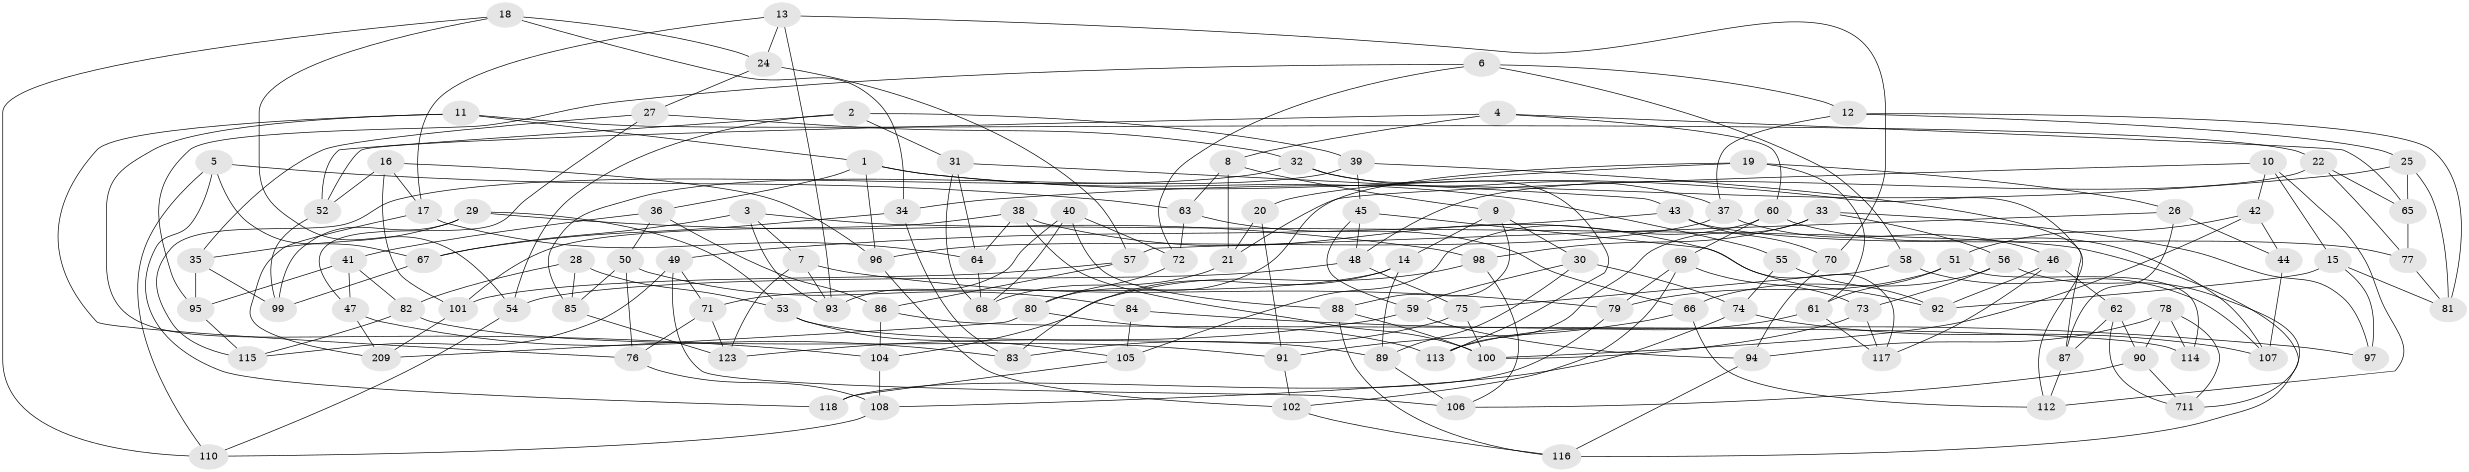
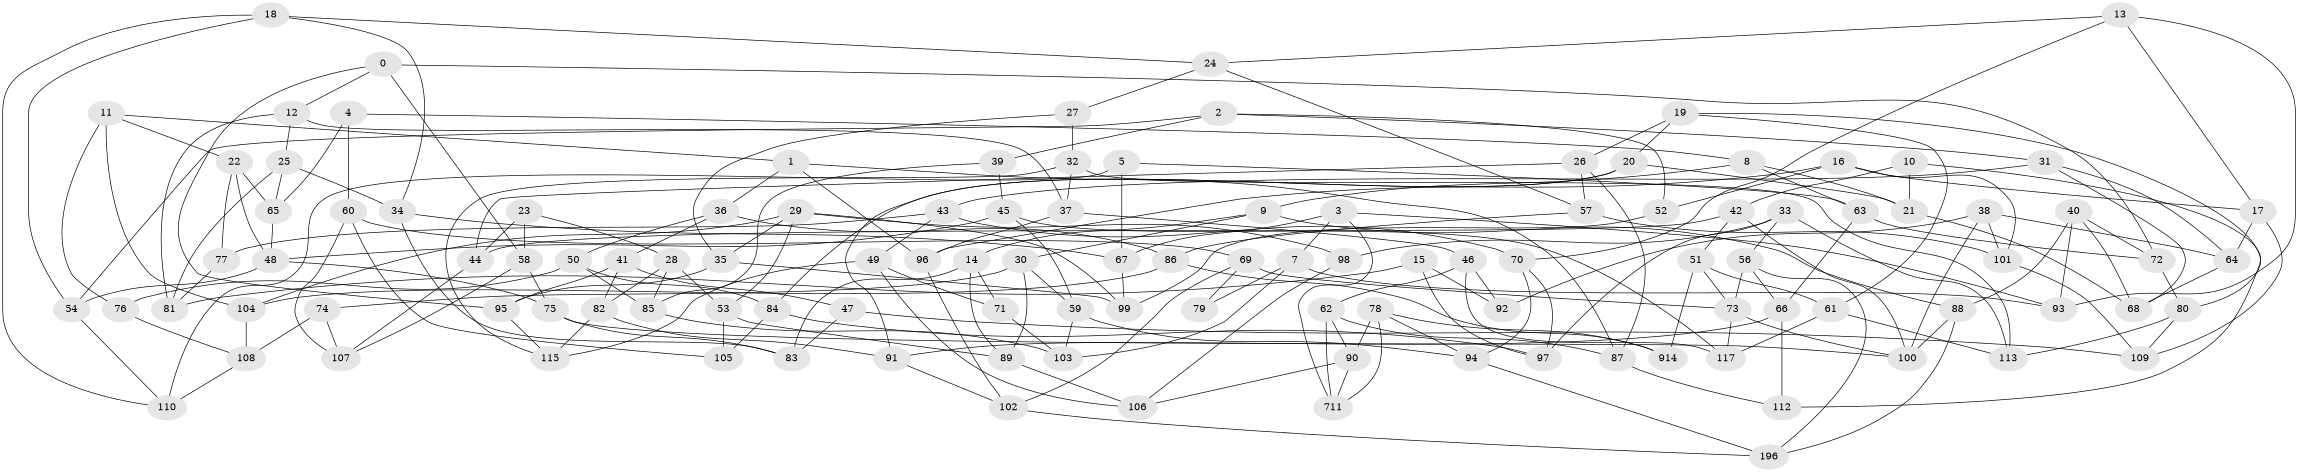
(1482, 64) -> (383, 64)
(743, 132) -> none
none -> (1182, 180)
(1918, 205) -> none
none -> (524, 211)
(2301, 211) -> none
(456, 230) -> none
(2408, 236) -> (272, 236)
(1782, 261) -> none
(1262, 279) -> (543, 236)
(1717, 291) -> (1714, 285)
none -> (1551, 305)
(670, 334) -> none
(381, 359) -> (2140, 359)
(728, 359) -> (1063, 359)
(2190, 359) -> (1668, 359)
(829, 408) -> none
(1562, 457) -> (1769, 457)
